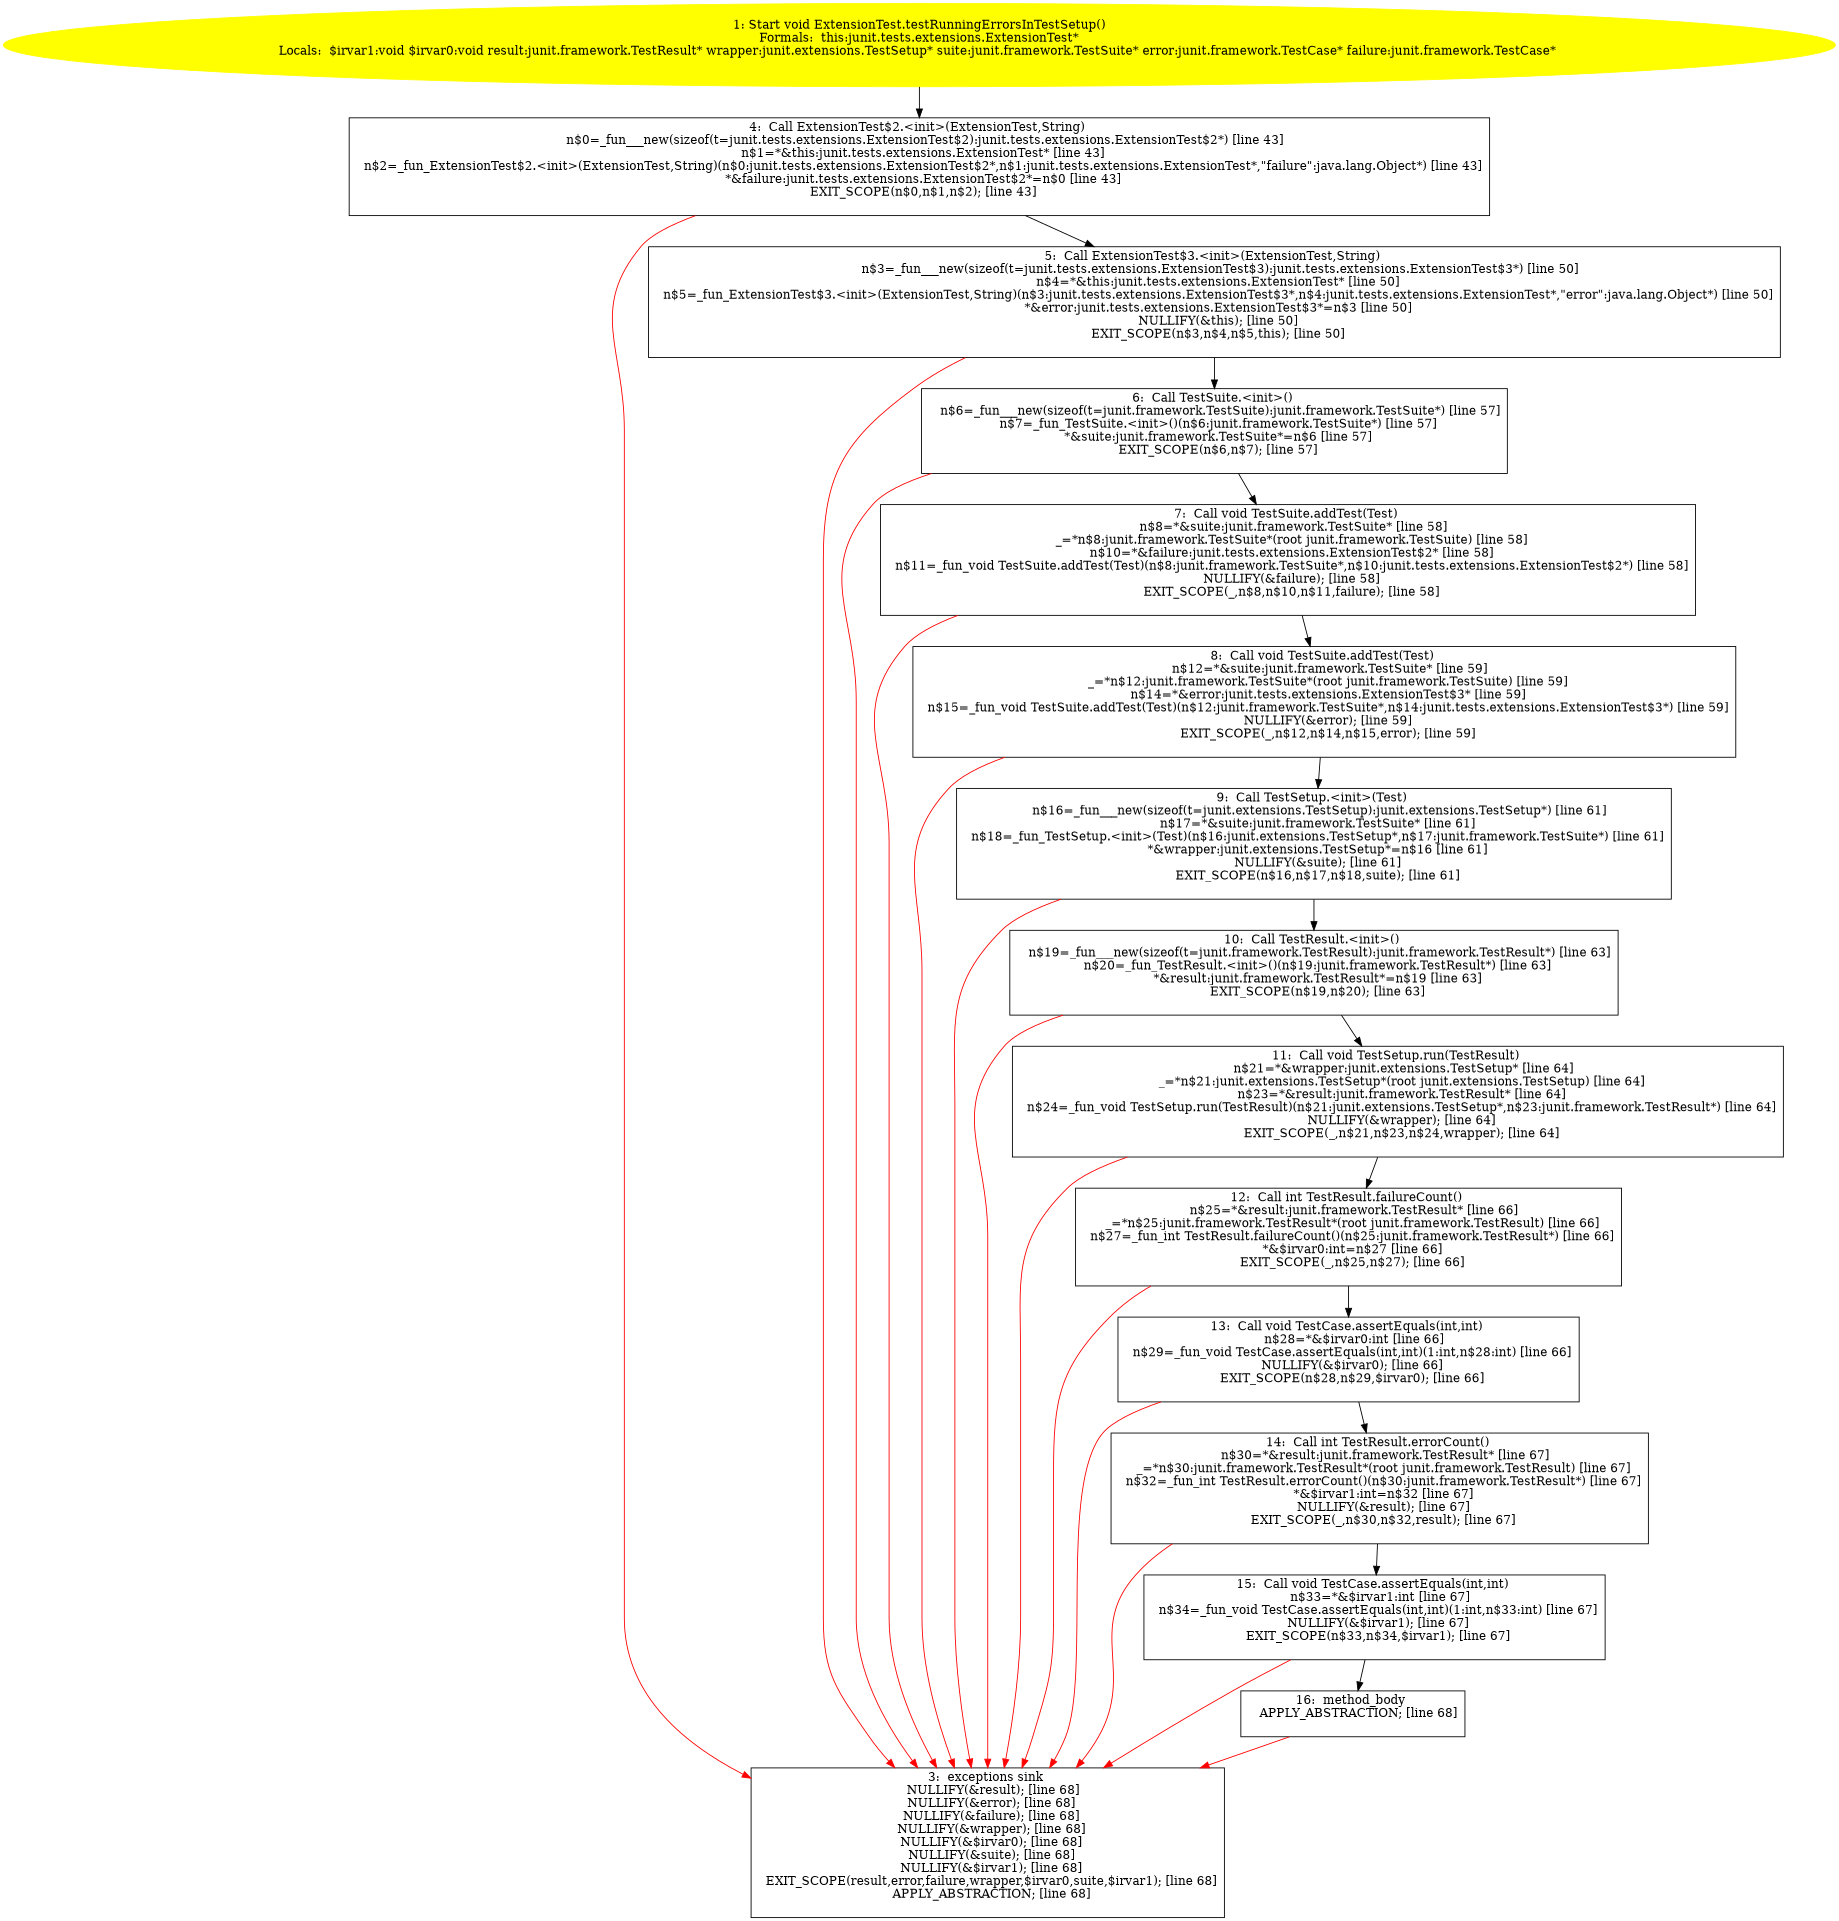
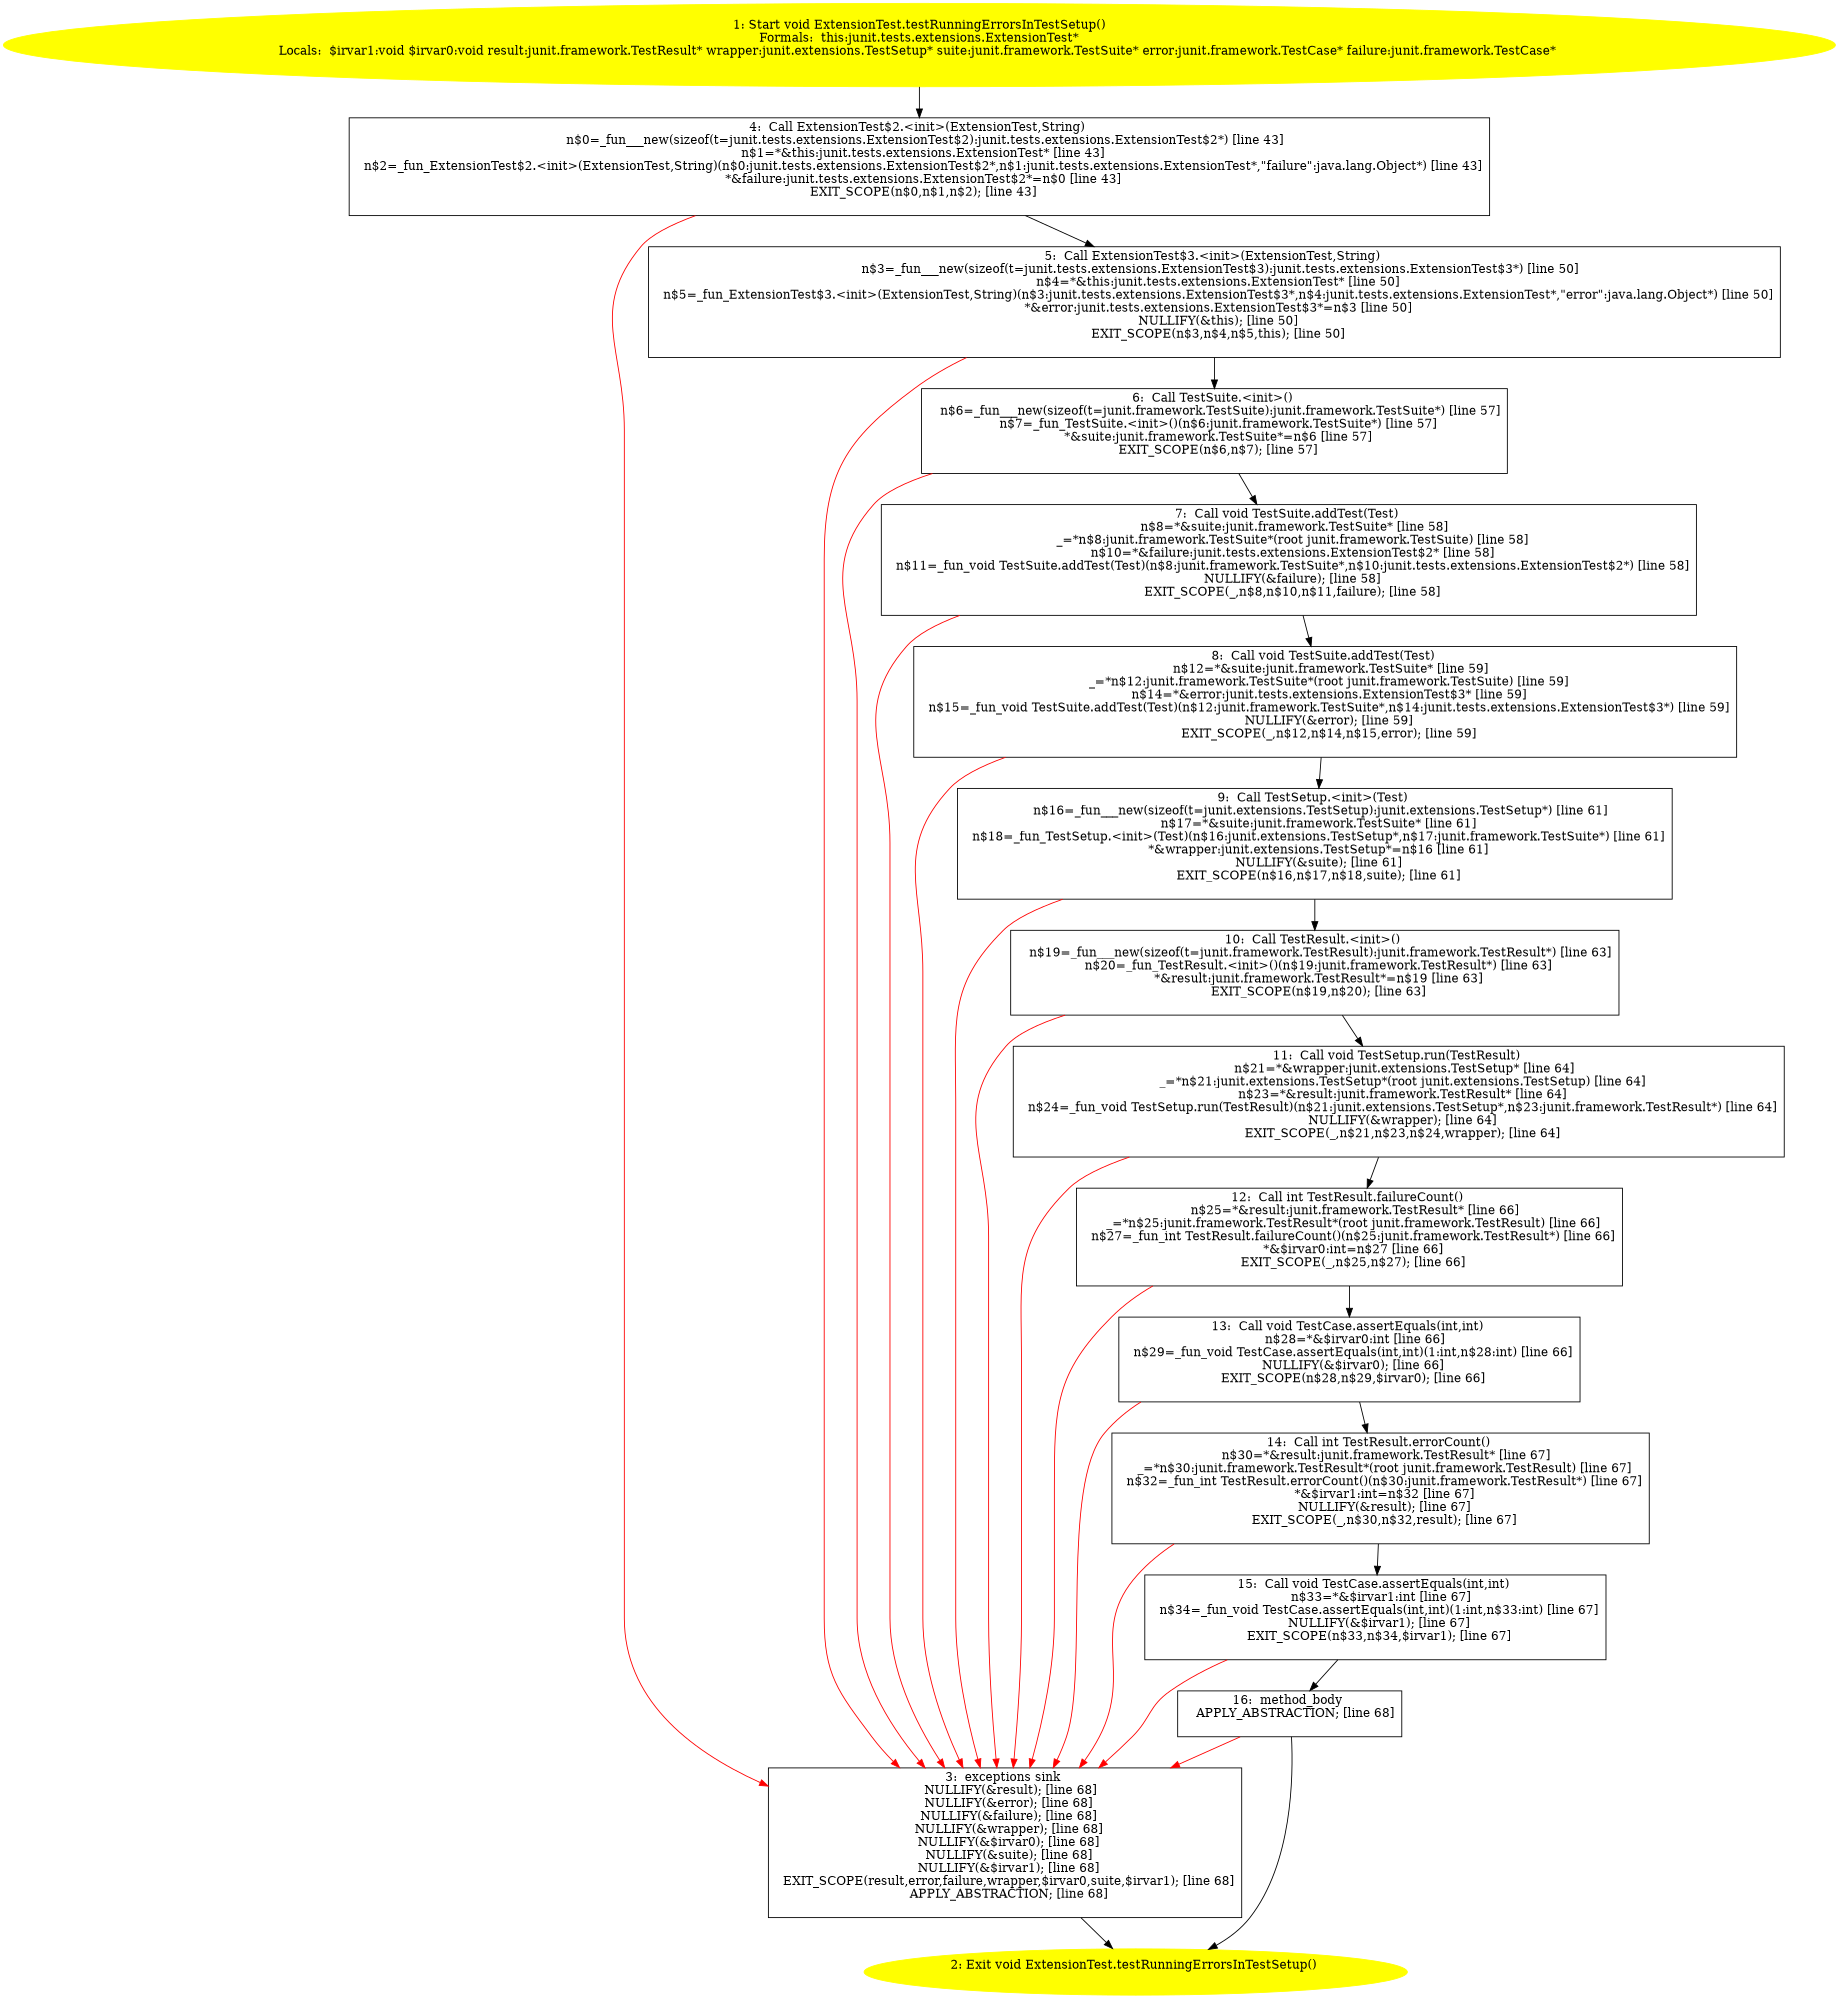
none -> (1136, 1972)
